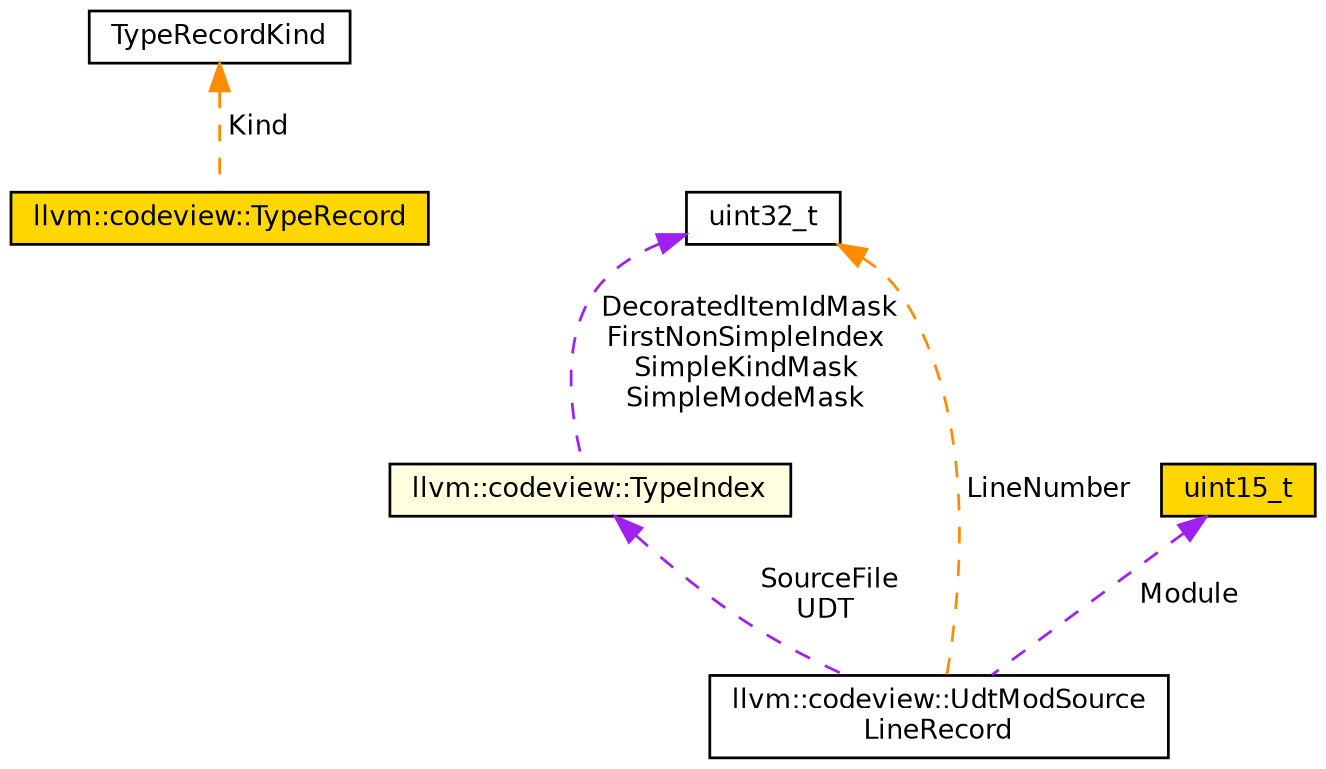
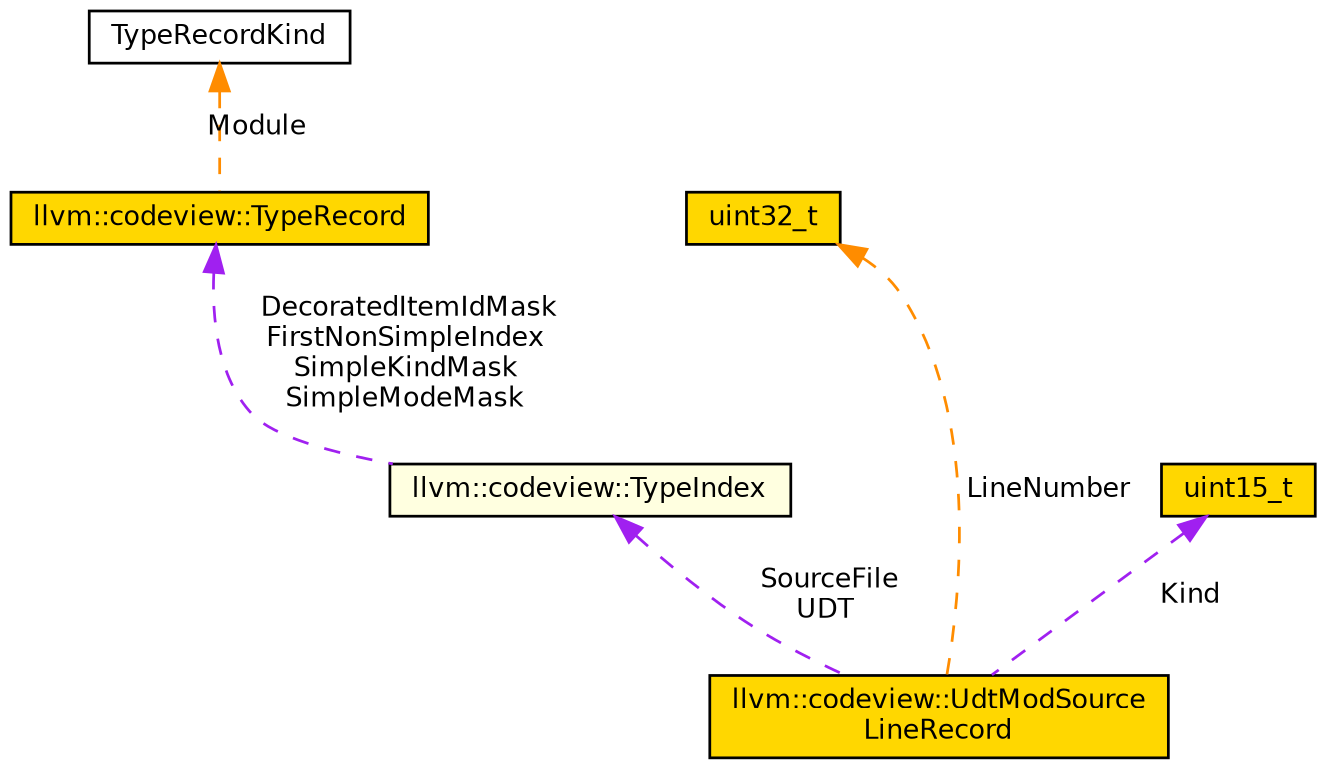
(254, 128) -> (254, 128)
(763, 218) -> (763, 218)
(576, 335) -> (252, 414)
(1186, 596) -> (1186, 596)
(939, 717) -> (939, 717)
